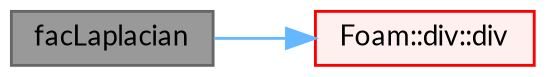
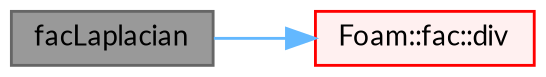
(425, 38) -> (425, 38)
